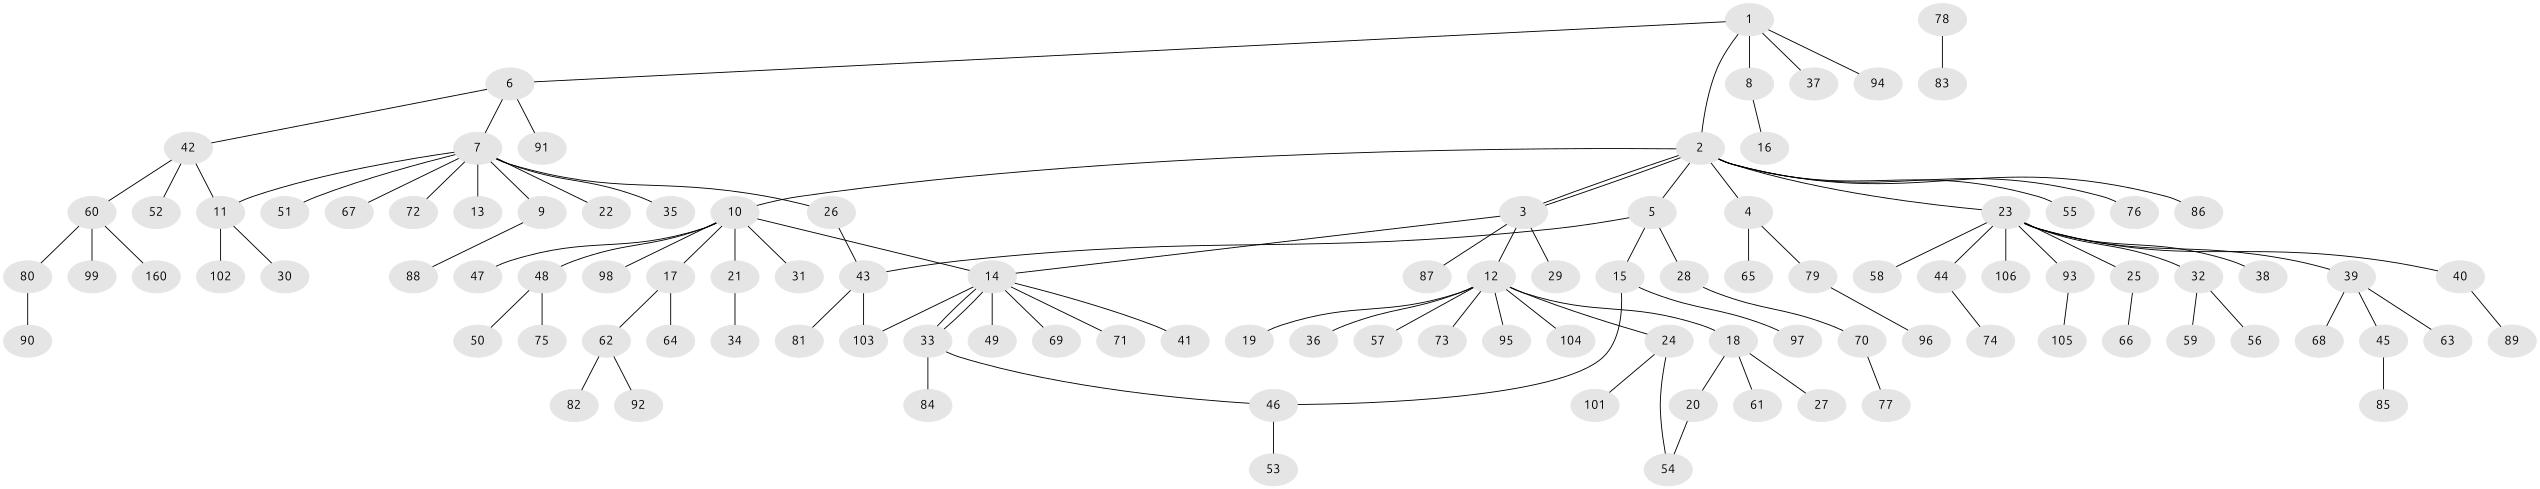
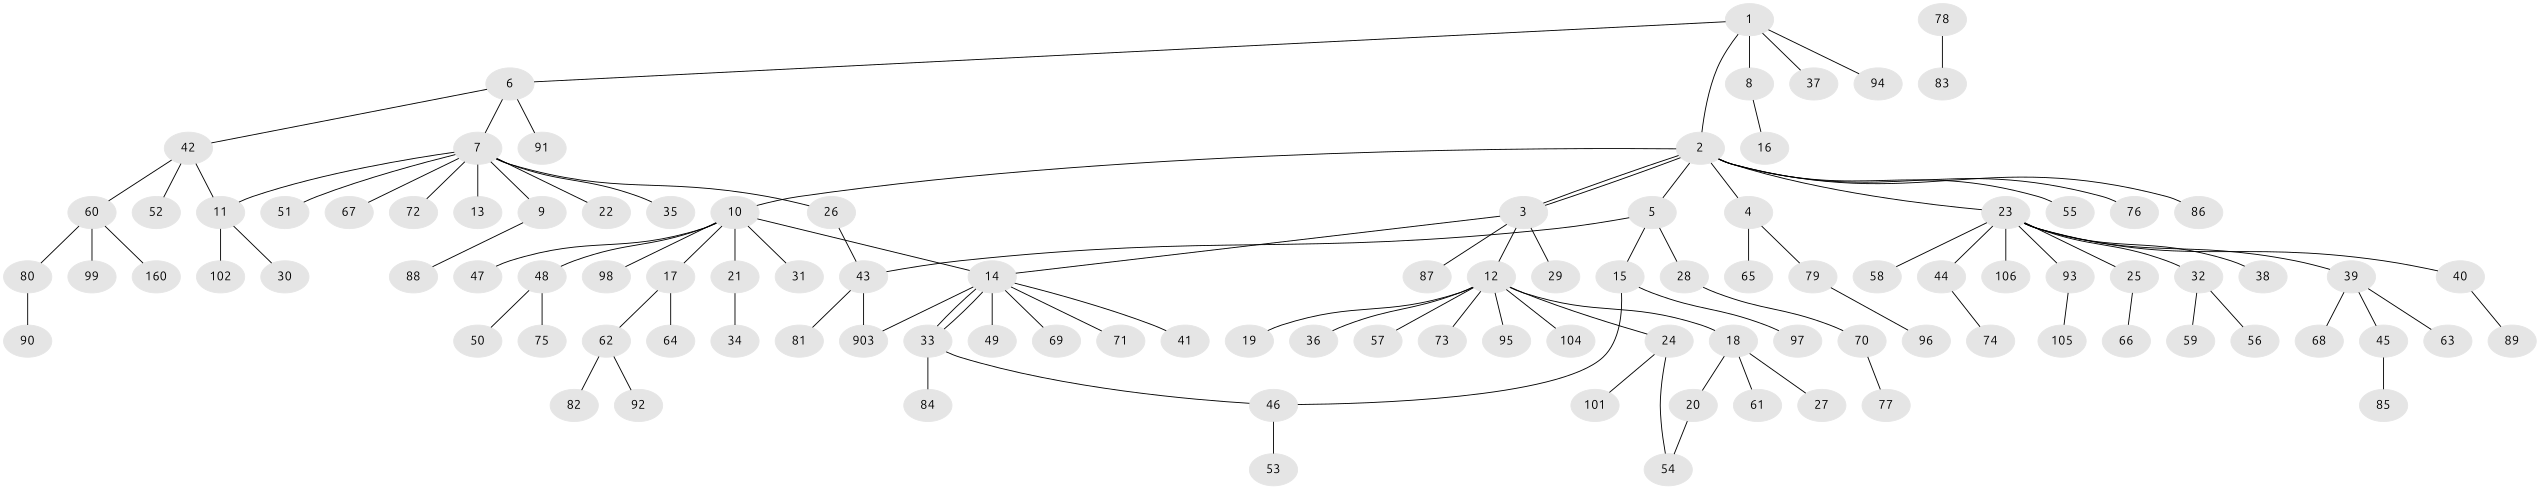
(864, 341) -> (864, 341)
